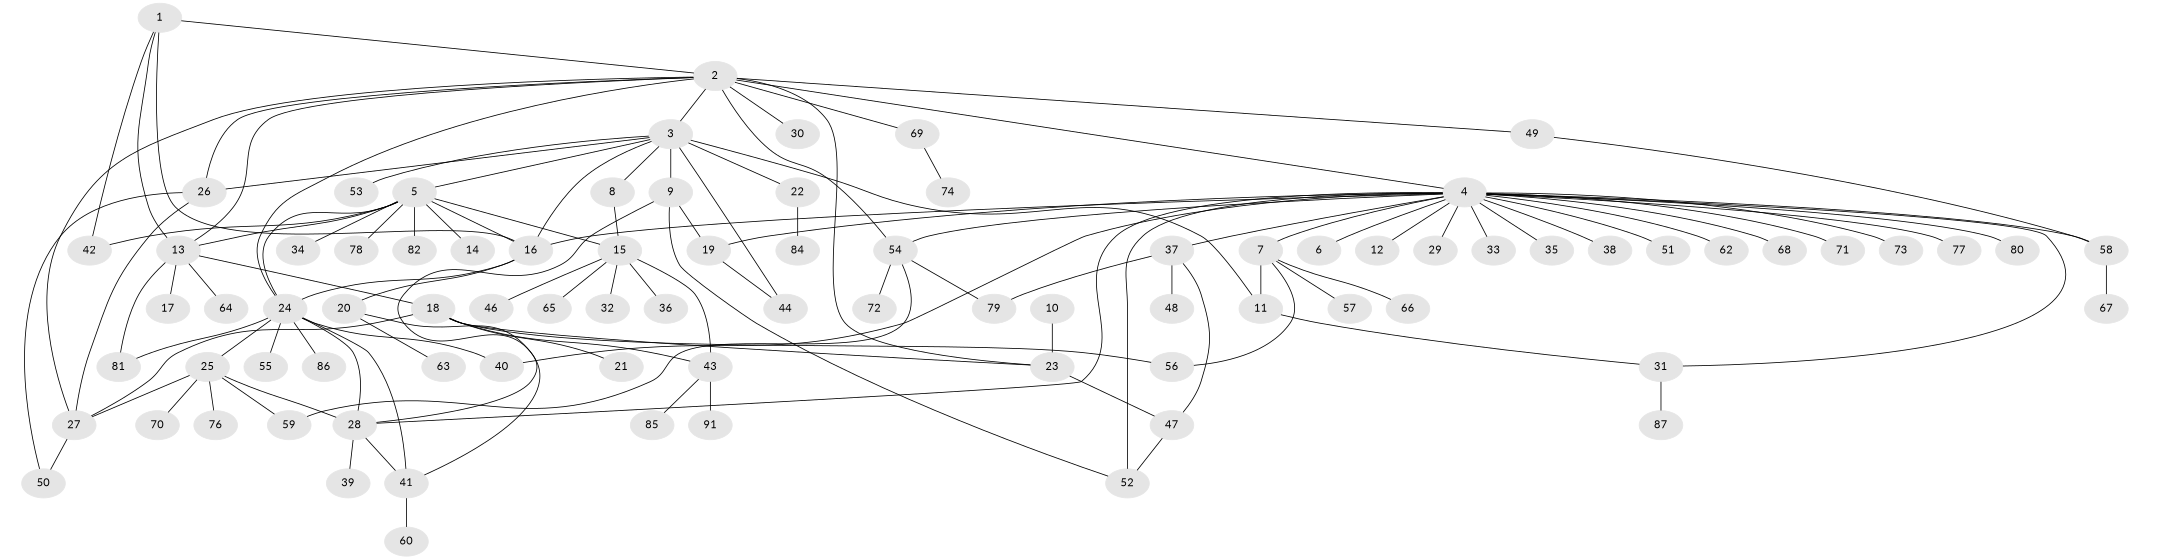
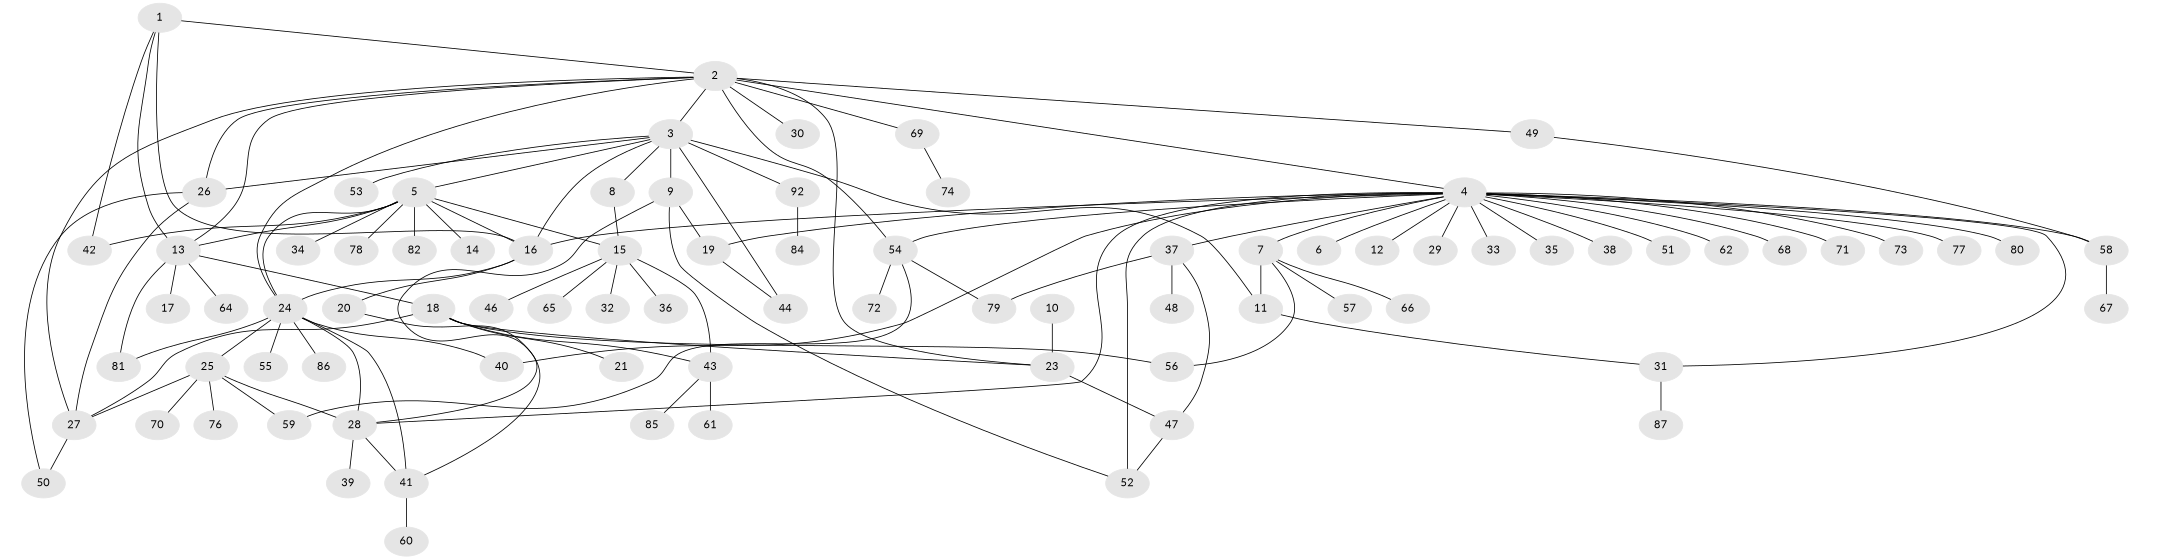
(798, 192) -> (798, 192)
(444, 367) -> none
(710, 425) -> (710, 425)
